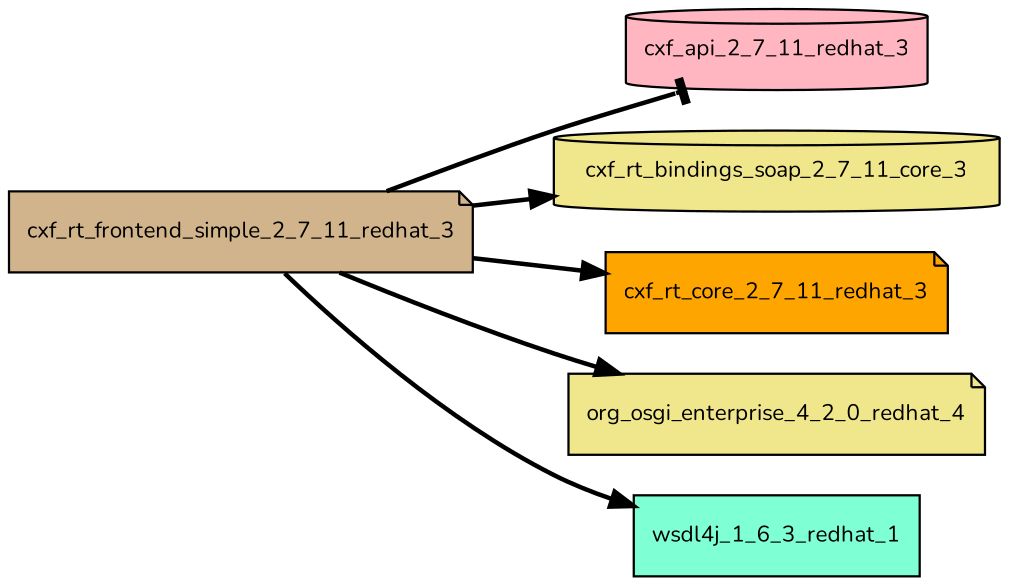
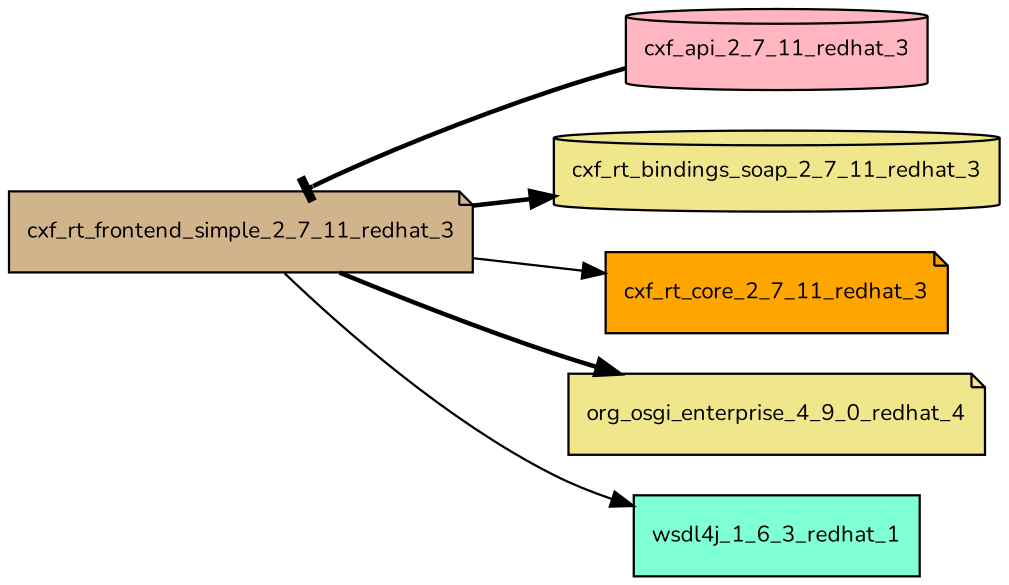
(530, 139) -> (467, 121)
(777, 171) -> (777, 171)
(528, 264) -> (528, 264)
(437, 402) -> (437, 402)
(777, 414) -> (777, 414)
